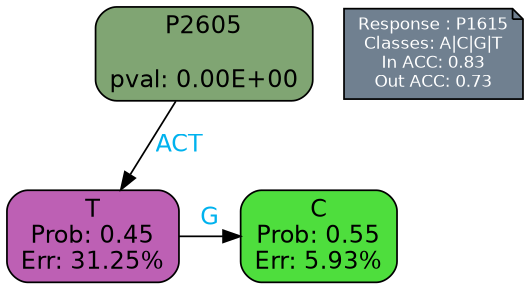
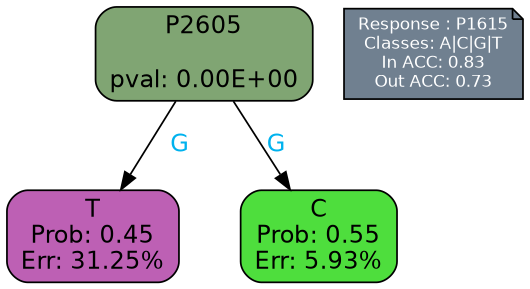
(180, 145) -> (180, 145)
(201, 236) -> (257, 138)
